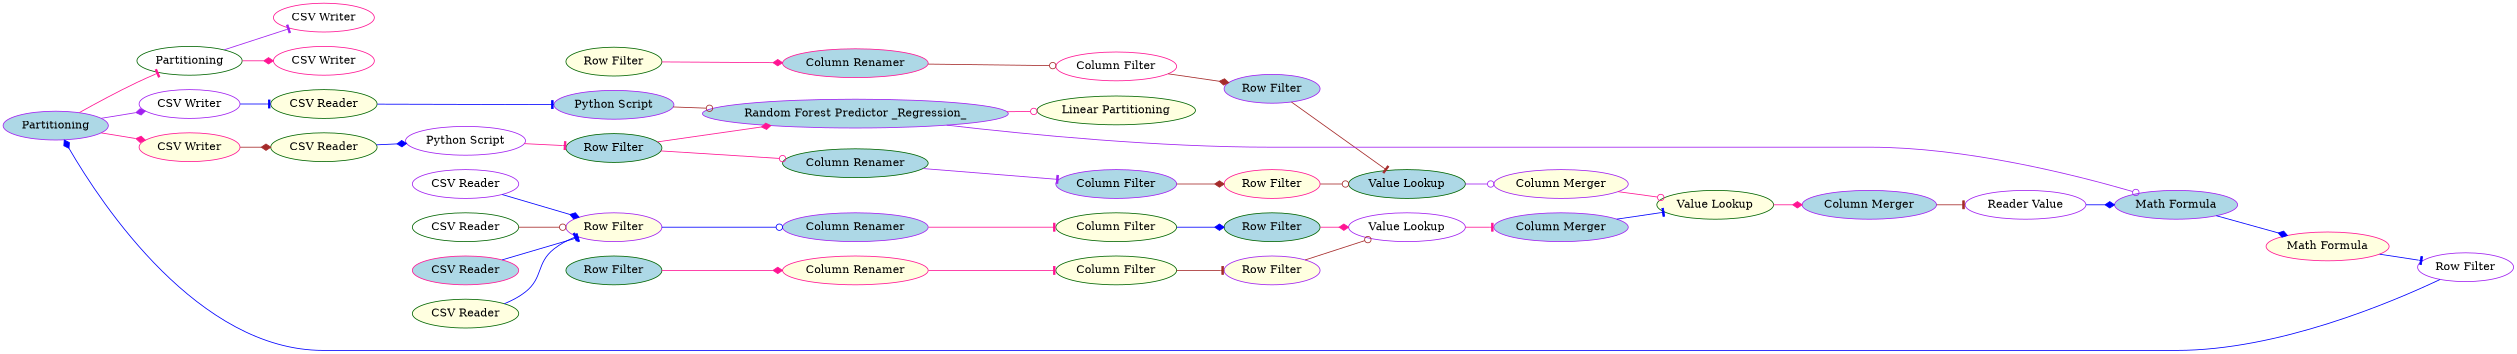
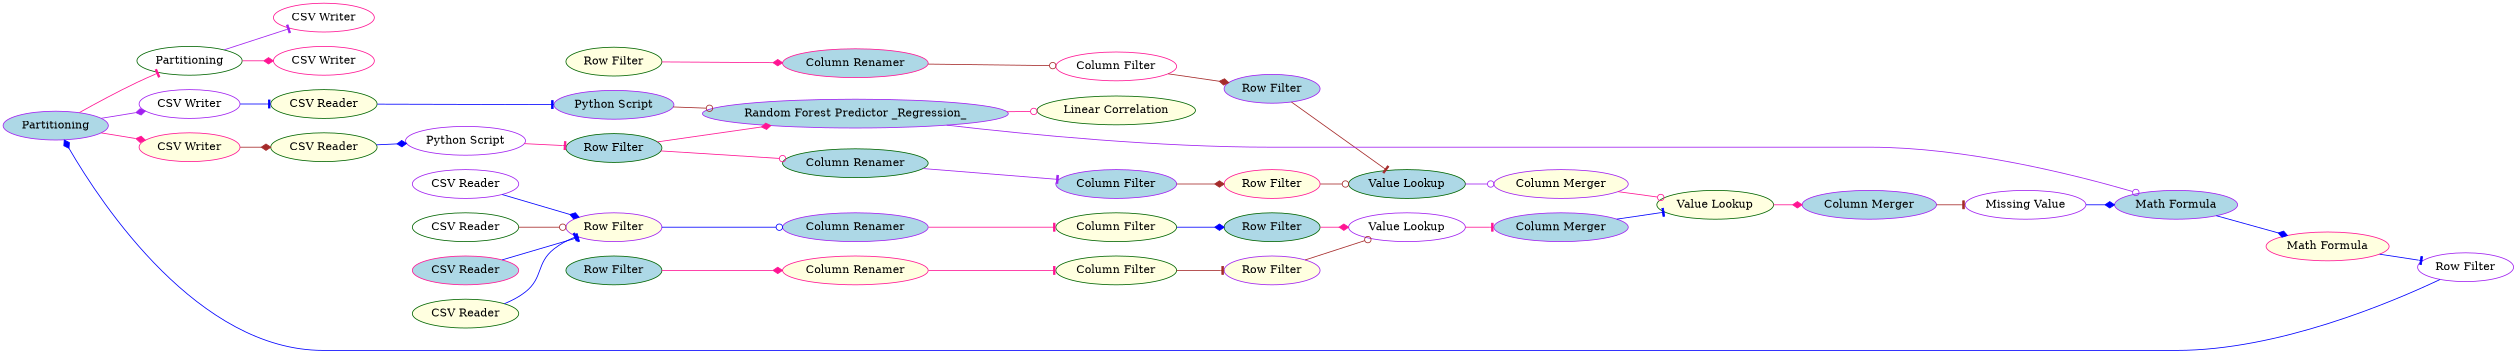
(1116, 110) -> (1116, 110)
(2026, 205) -> (2026, 205)
